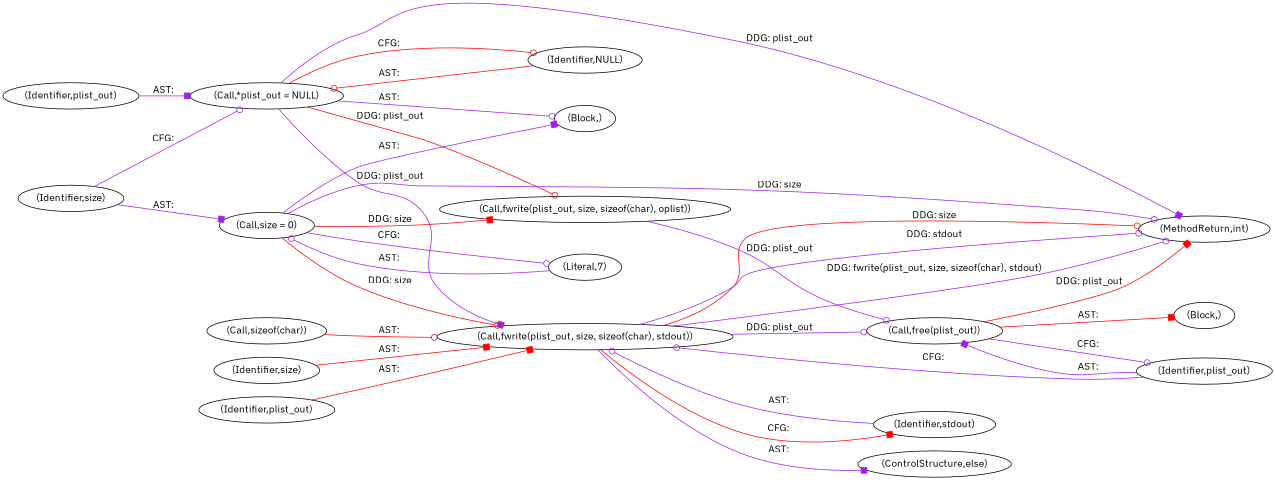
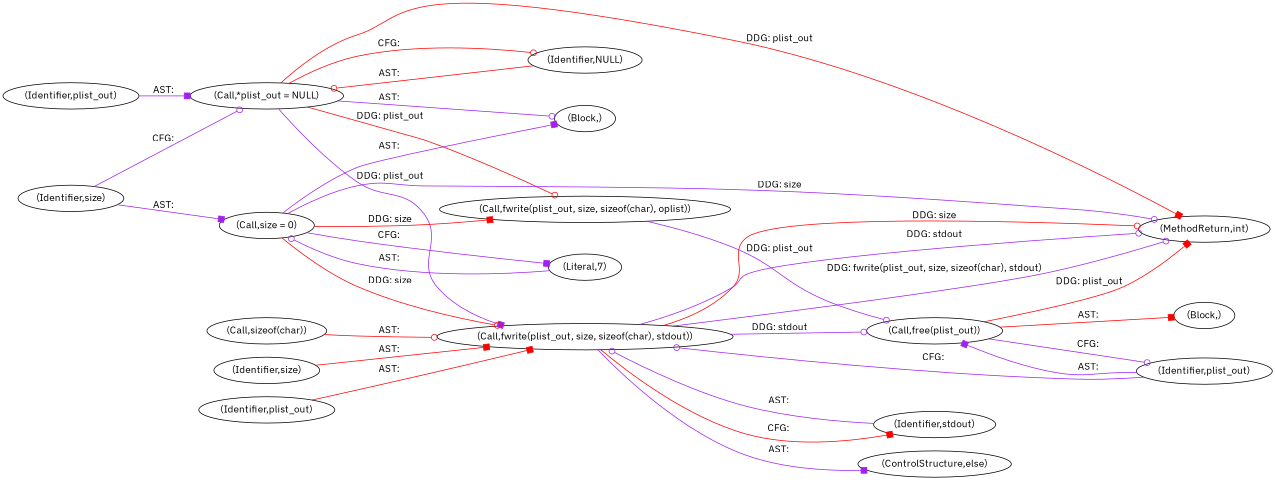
(733, 40) -> (733, 40)
(425, 250) -> (424, 250)
(780, 328) -> (780, 328)
